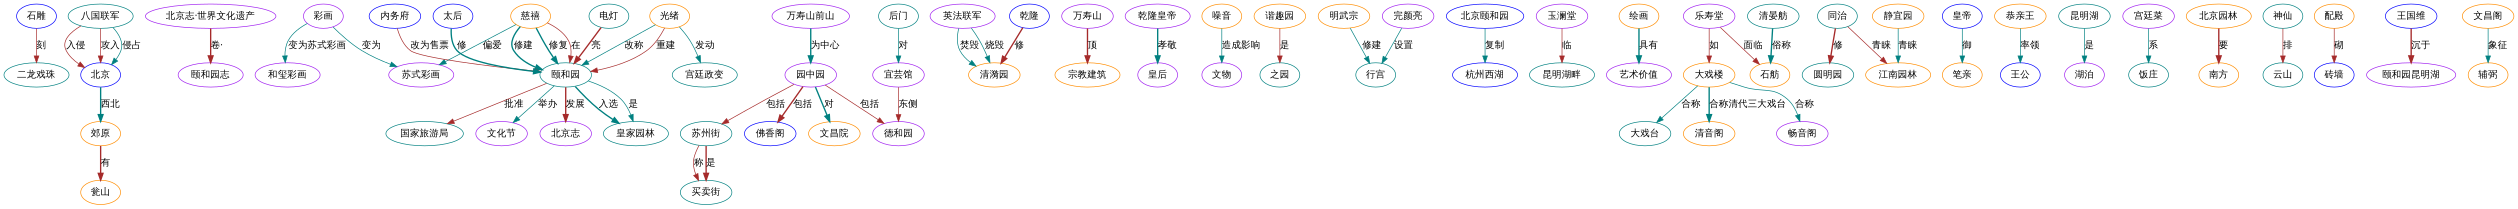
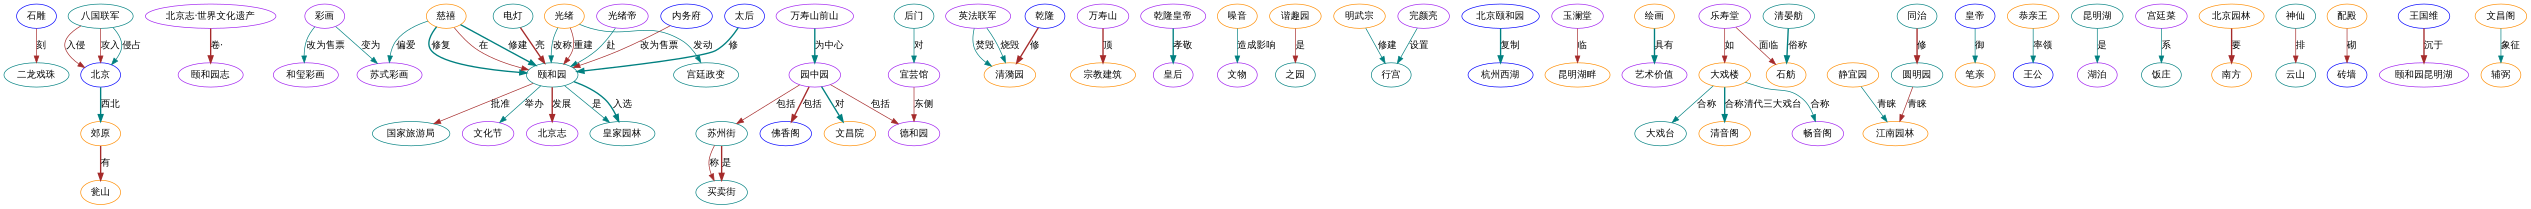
none -> (622, 16)
(1485, 42) -> (1501, 42)
(1865, 43) -> (1907, 101)
(317, 46) -> (326, 46)
(1562, 75) -> (1578, 75)
